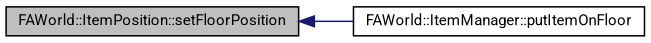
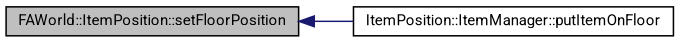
(499, 21) -> (513, 21)
